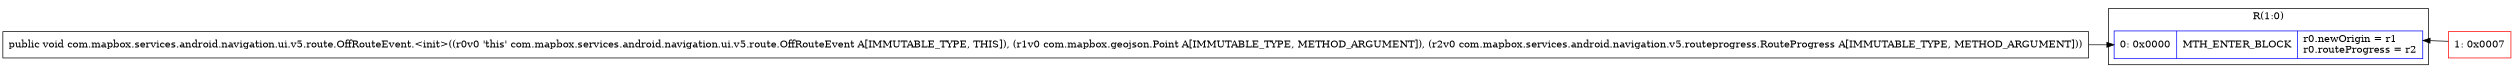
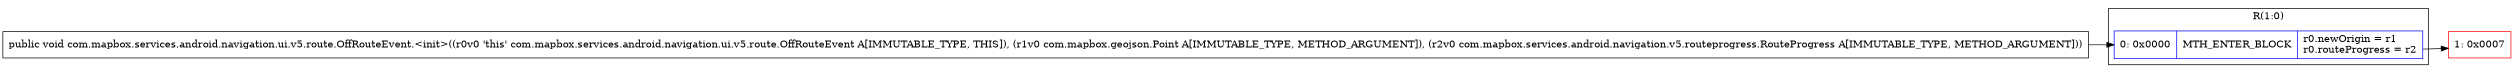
(2439, 41) -> (2433, 49)
